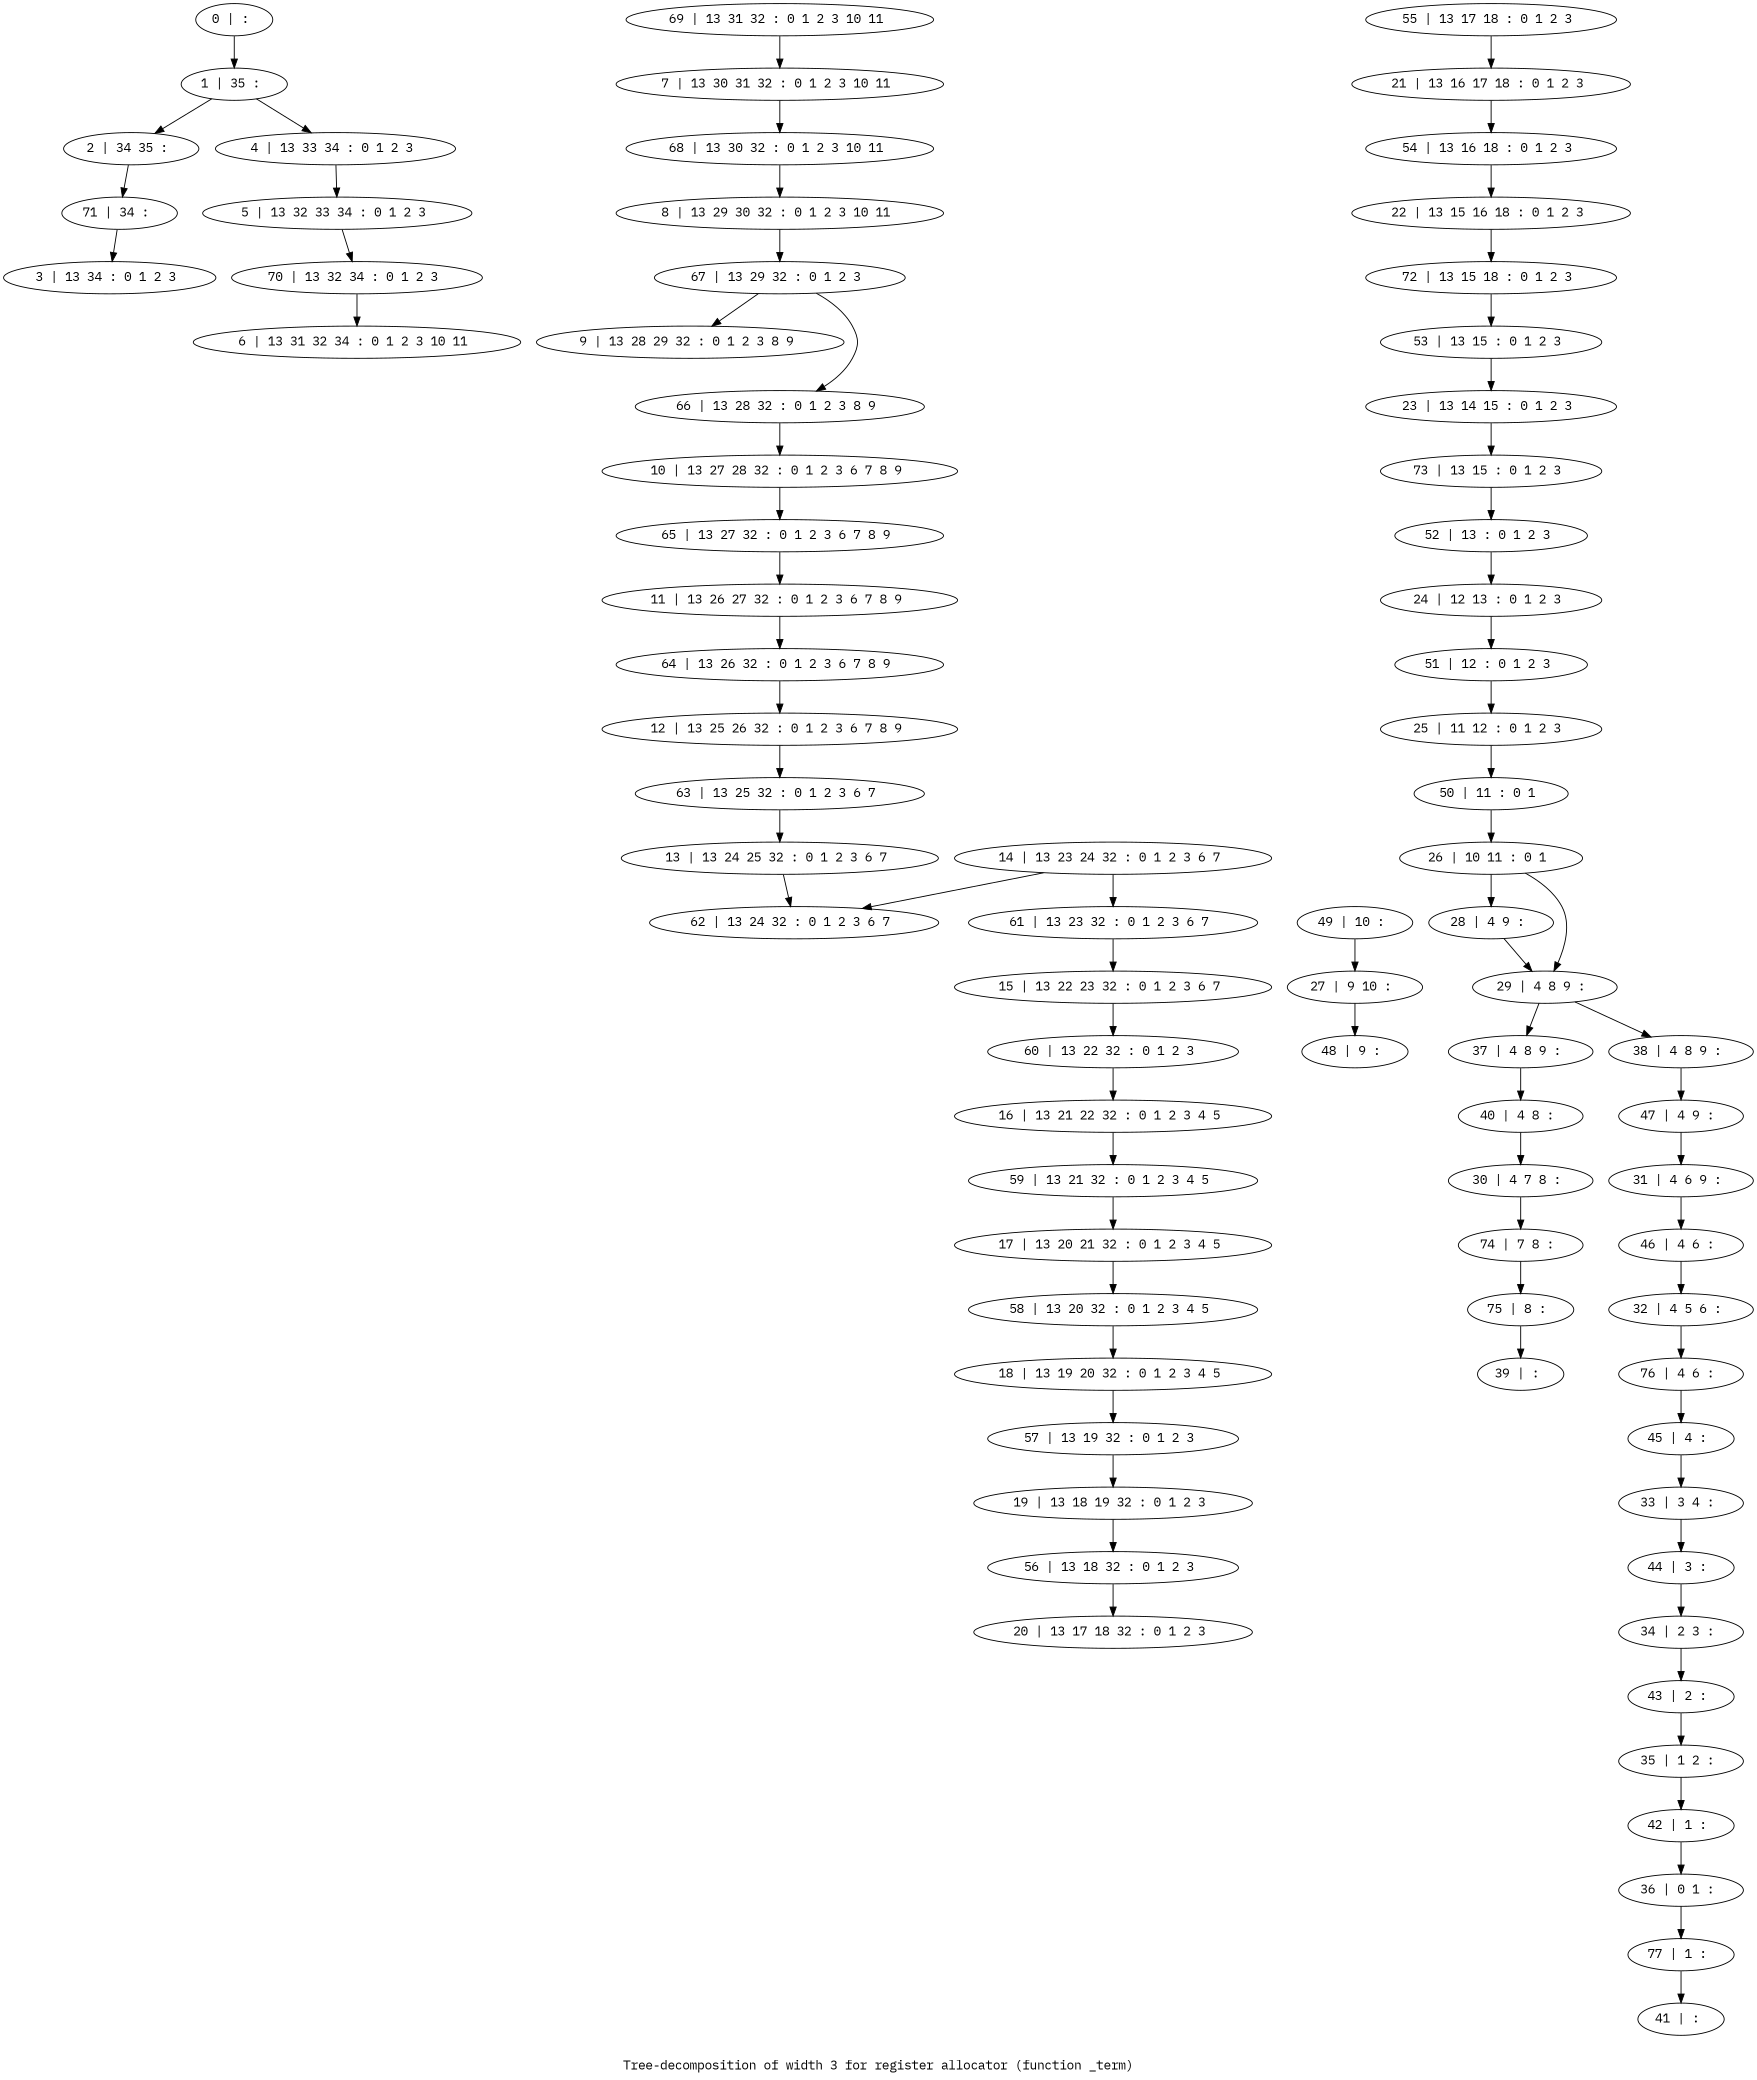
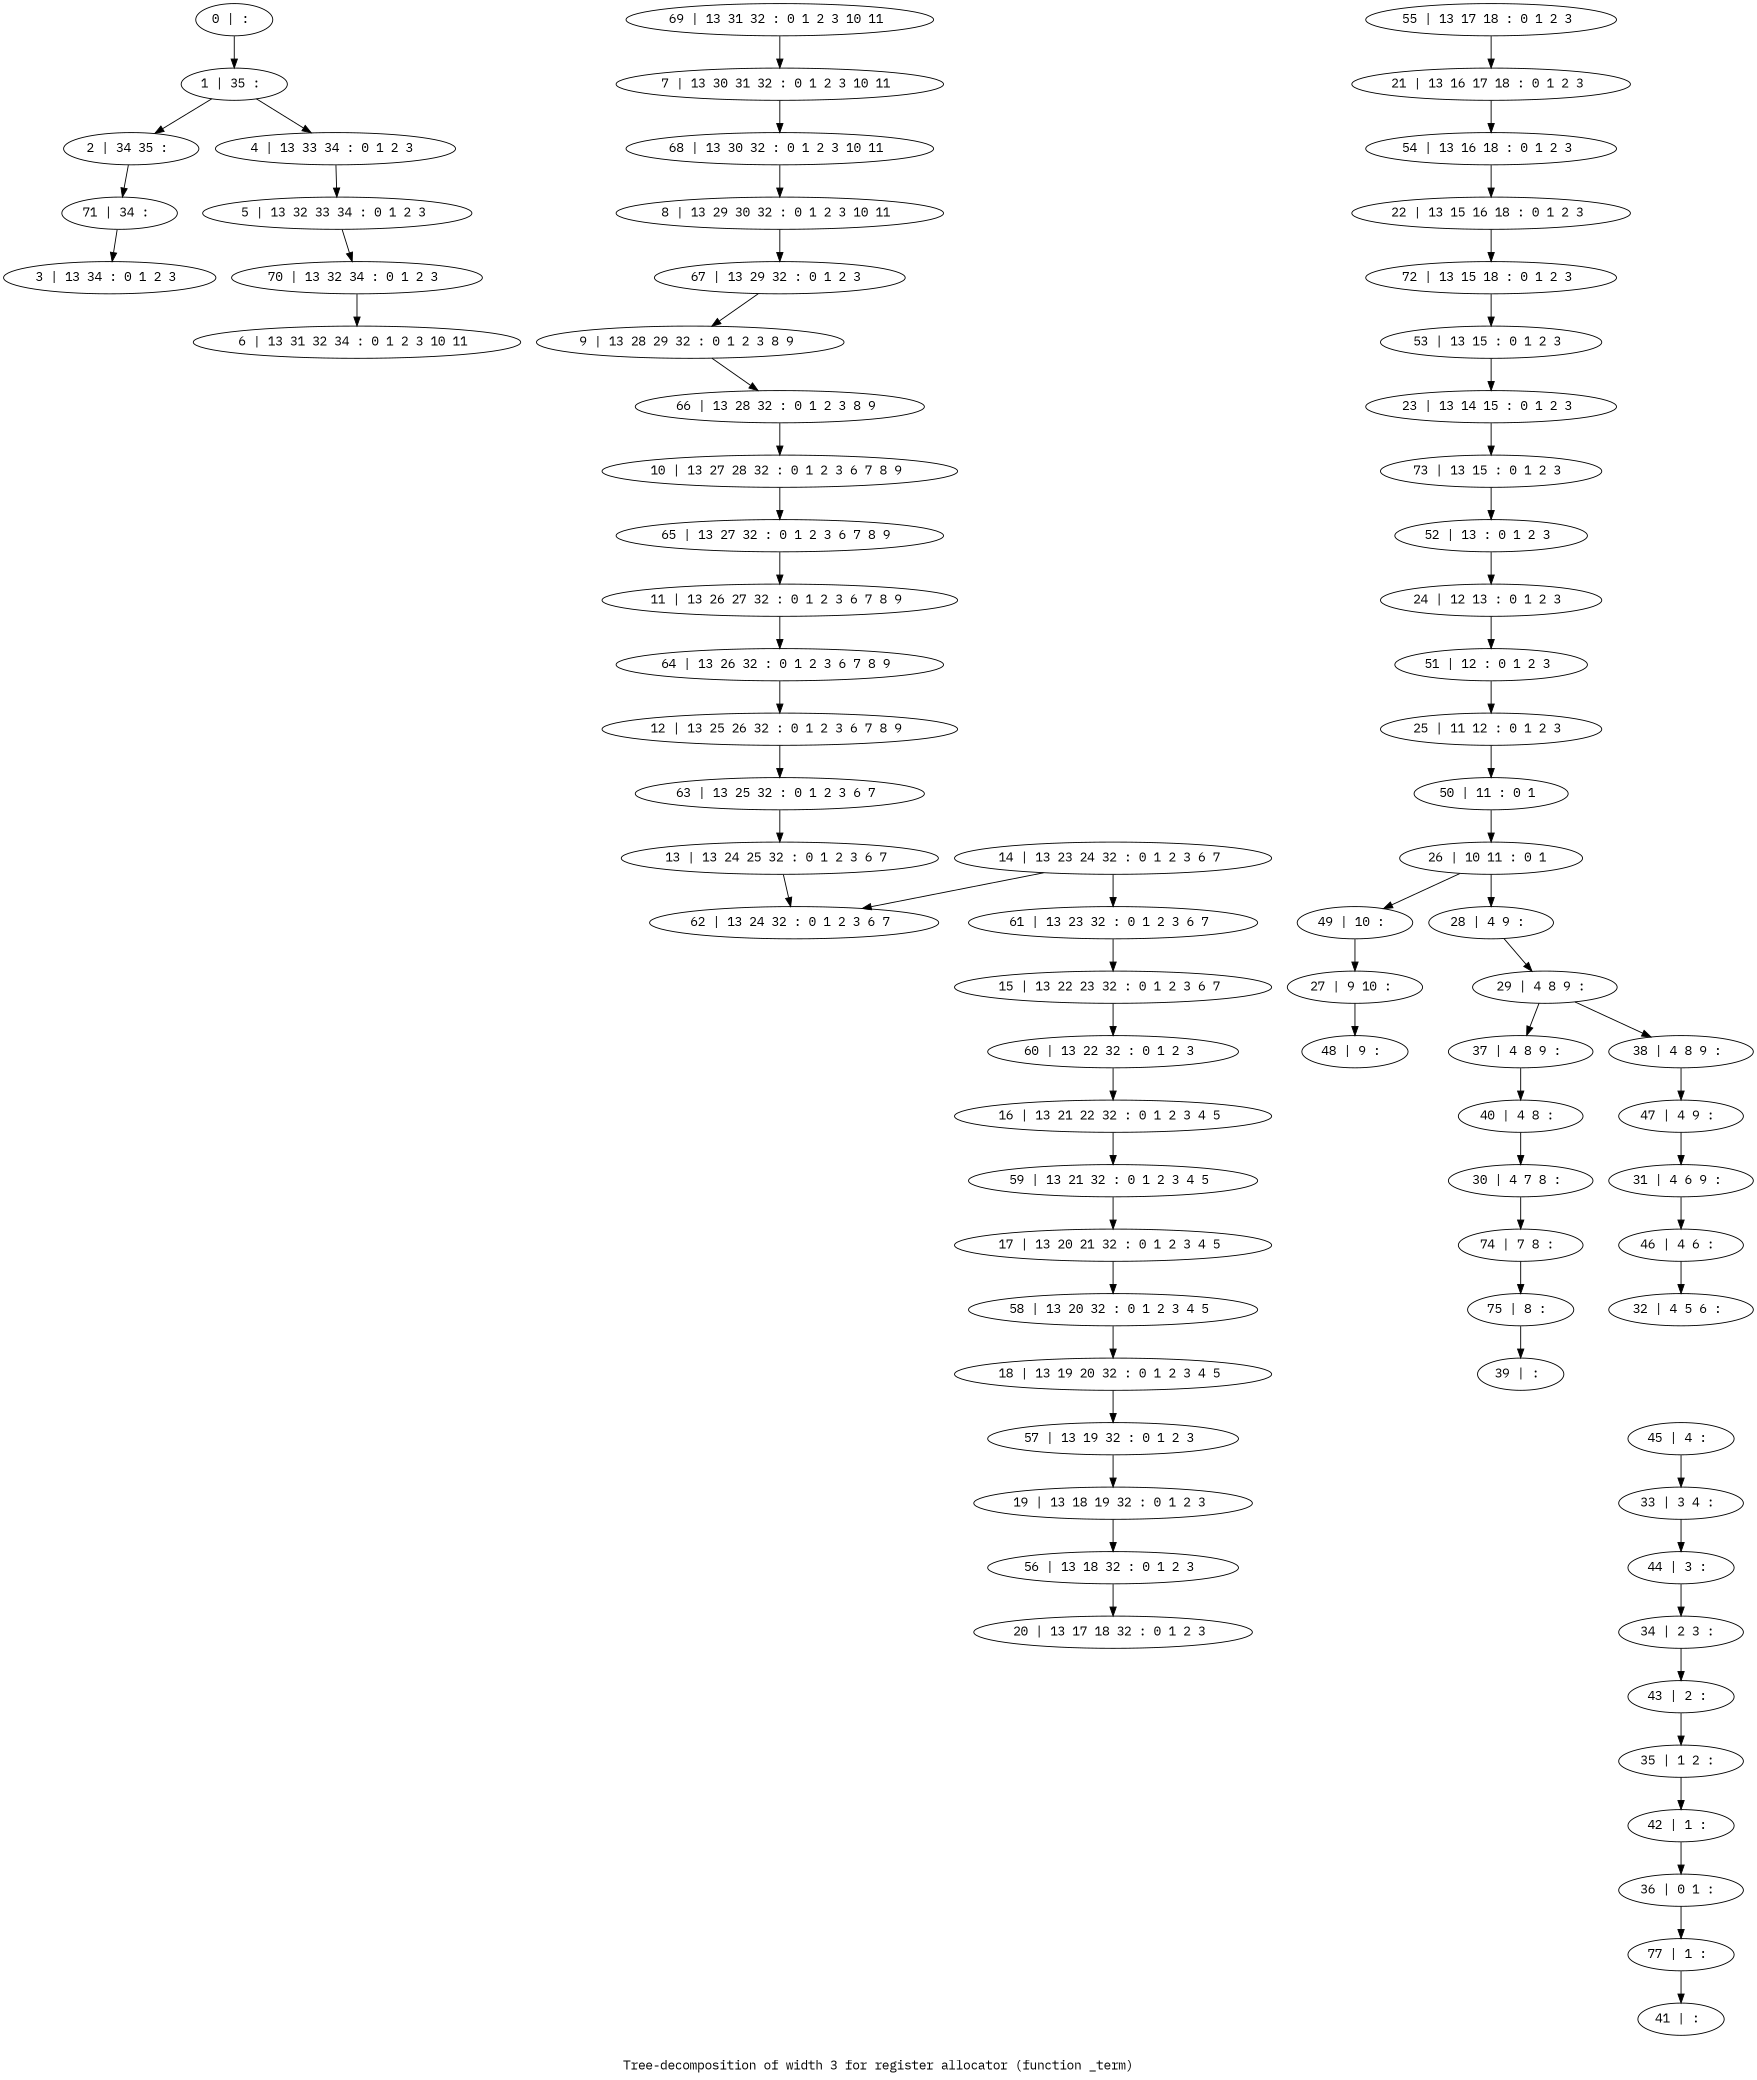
(857, 338) -> (731, 372)
(1563, 910) -> (1426, 889)
(1681, 1374) -> none
